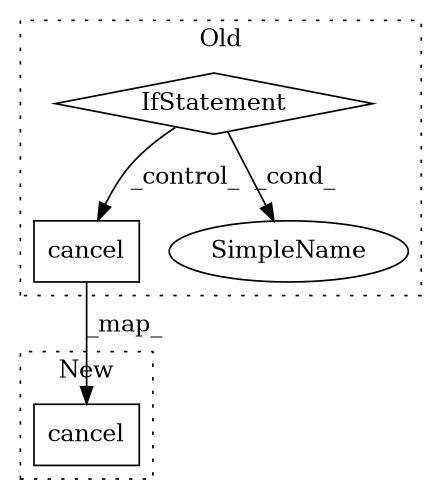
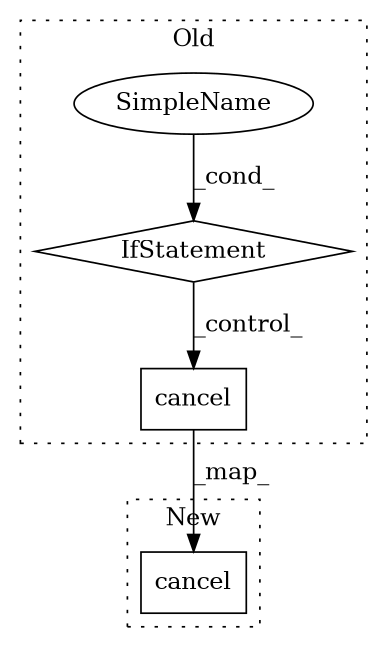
(247, 168) -> (194, 169)
